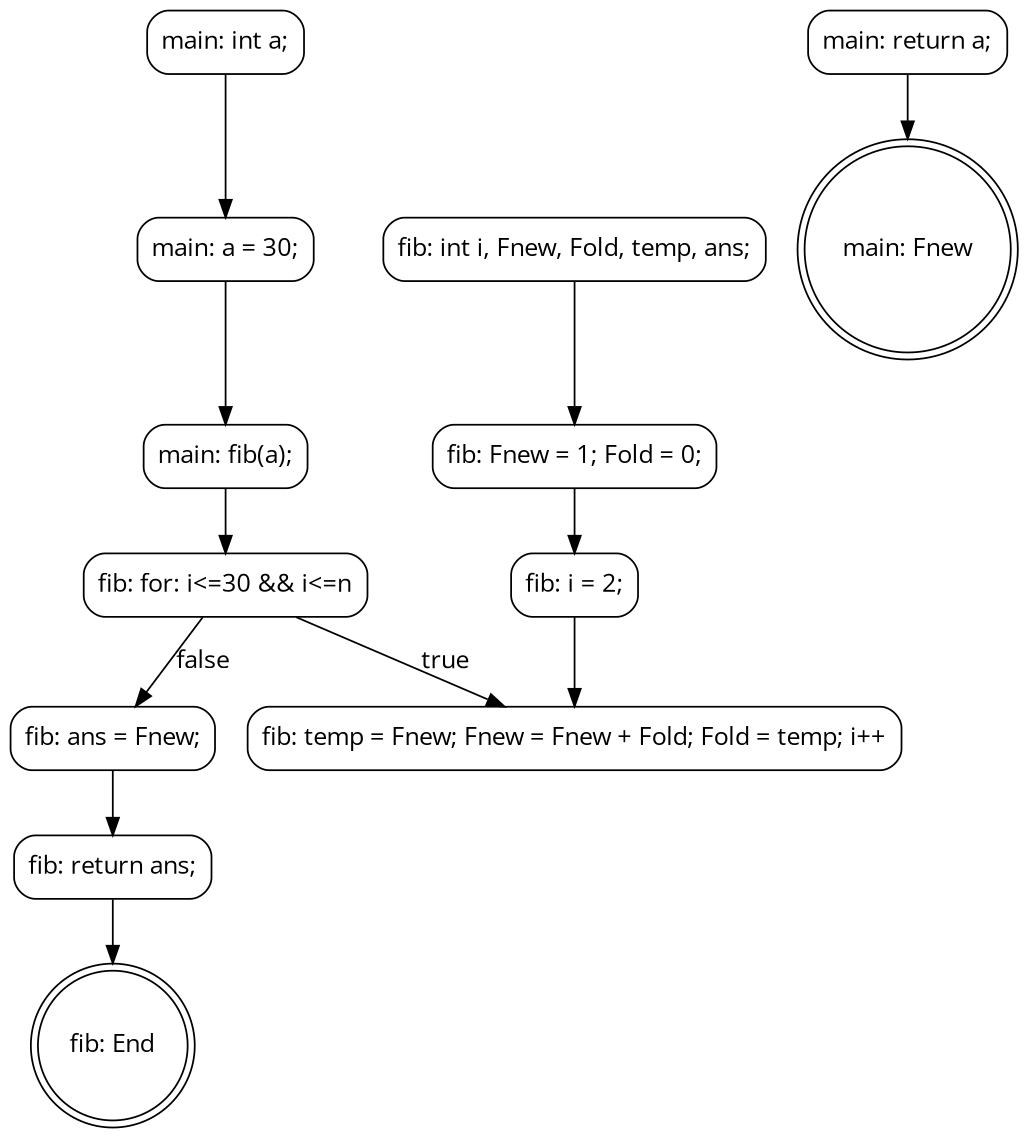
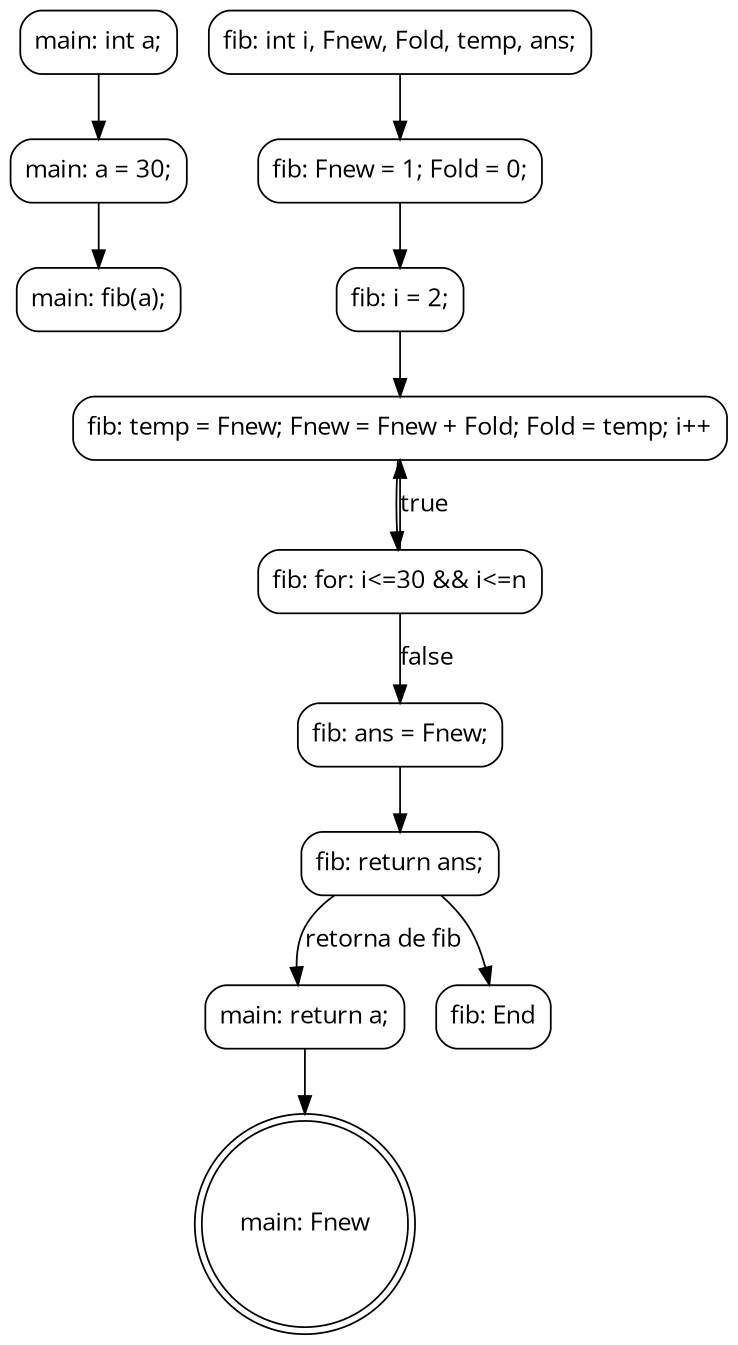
(226, 512) -> (396, 496)
none -> (305, 926)
(113, 1046) -> (494, 1017)
